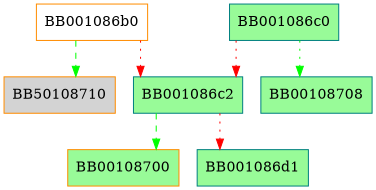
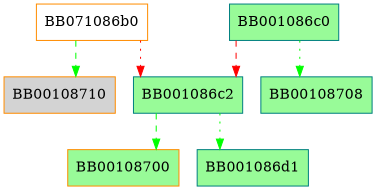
(92, 22) -> (92, 22)
(236, 53) -> (236, 53)
(60, 95) -> (60, 95)
(220, 126) -> (220, 126)
